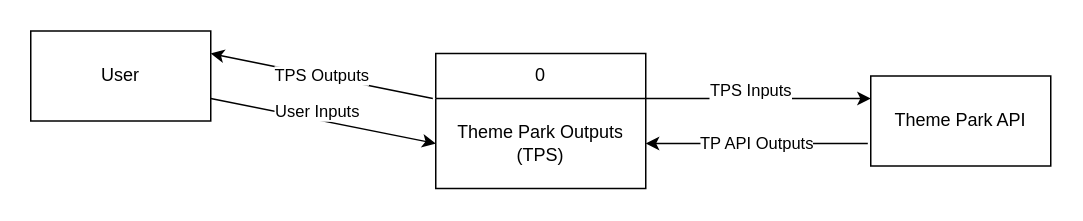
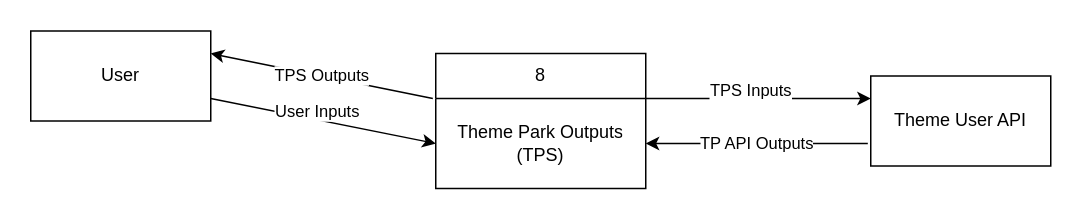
(541, 76) -> (541, 76)
(961, 121) -> (961, 121)
